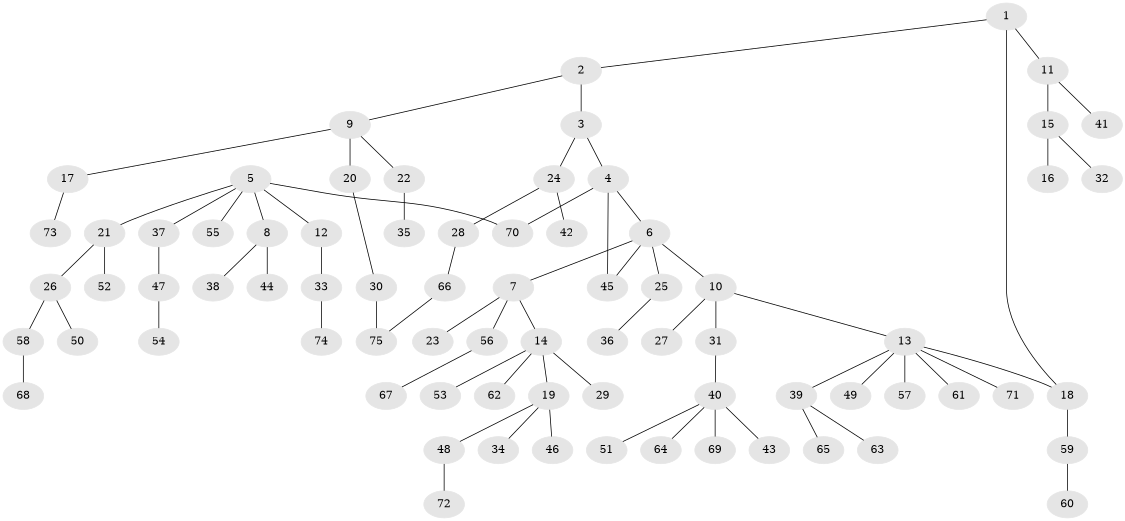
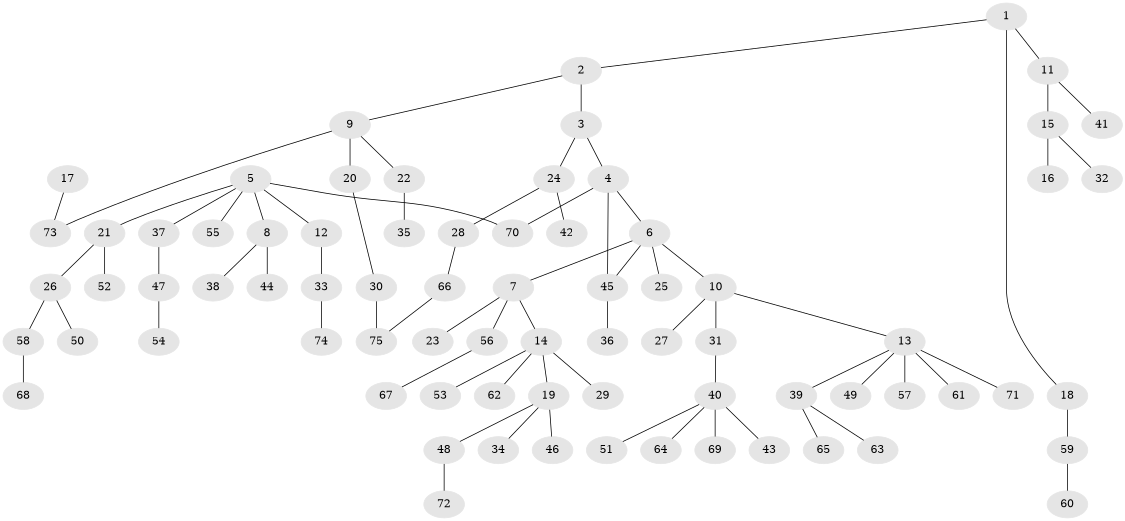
(209, 152) -> (198, 174)
(635, 315) -> (607, 315)
(988, 365) -> none
